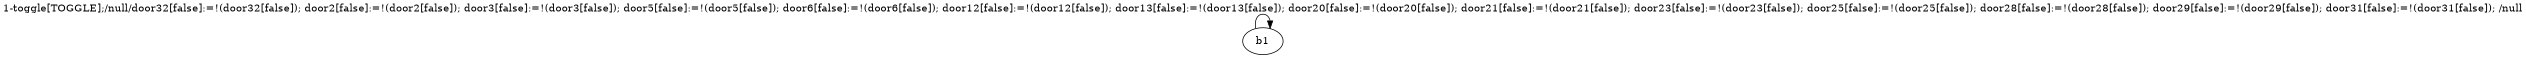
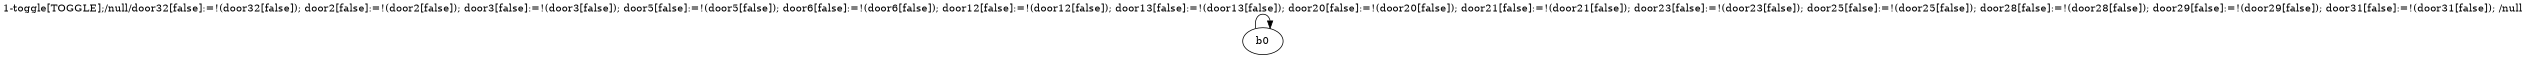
(1263, 41) -> (1263, 41)
